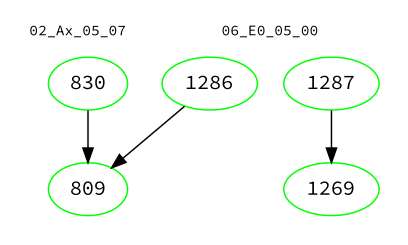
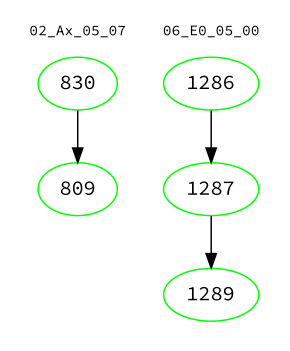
(160, 127) -> (211, 129)
(331, 189) -> (211, 295)
